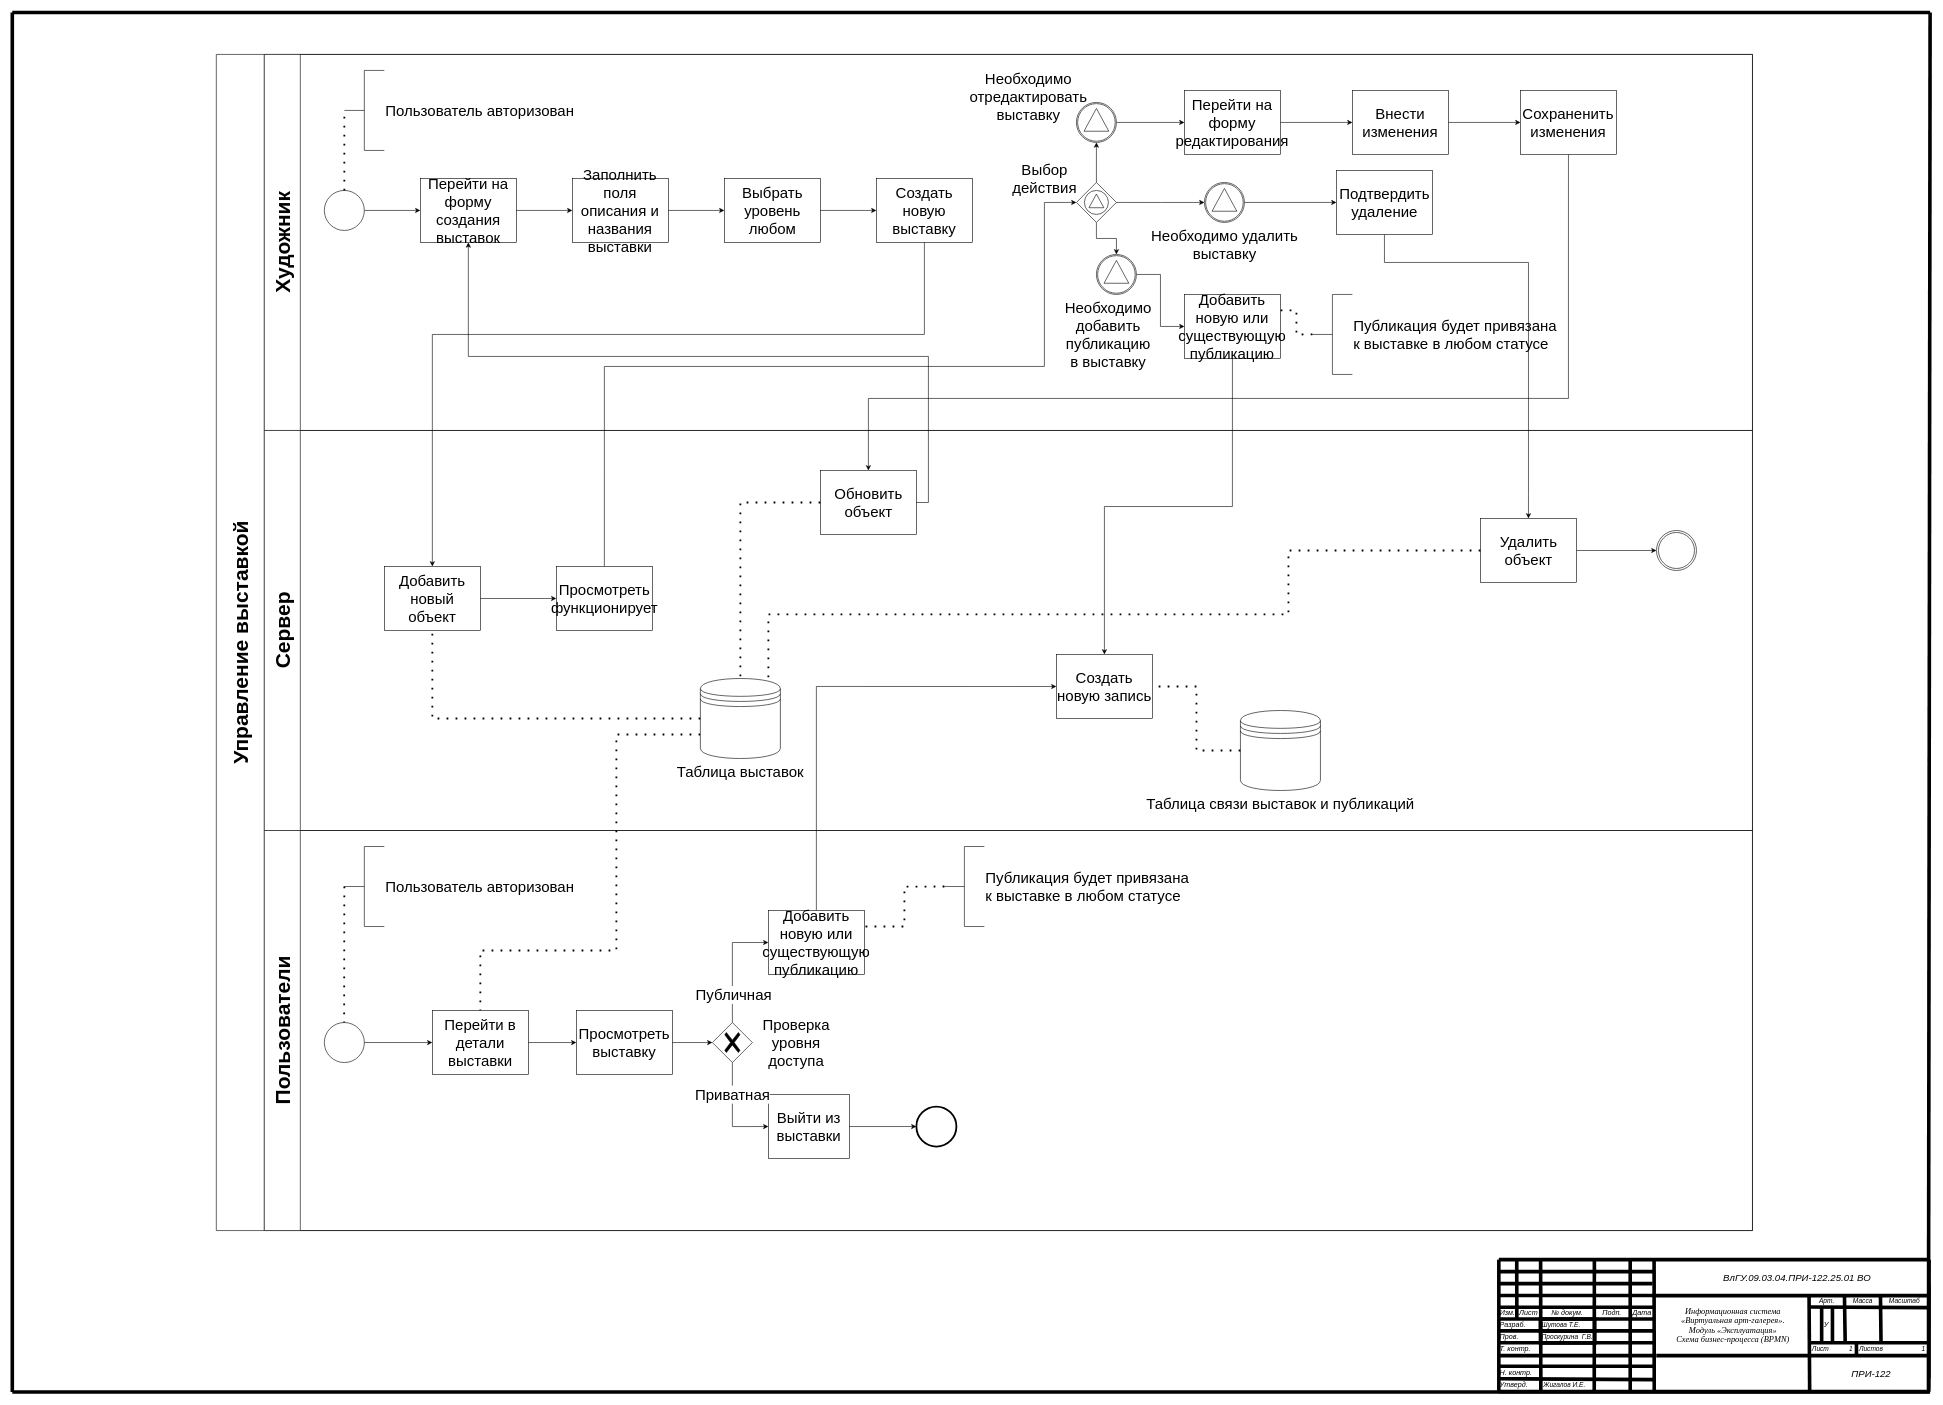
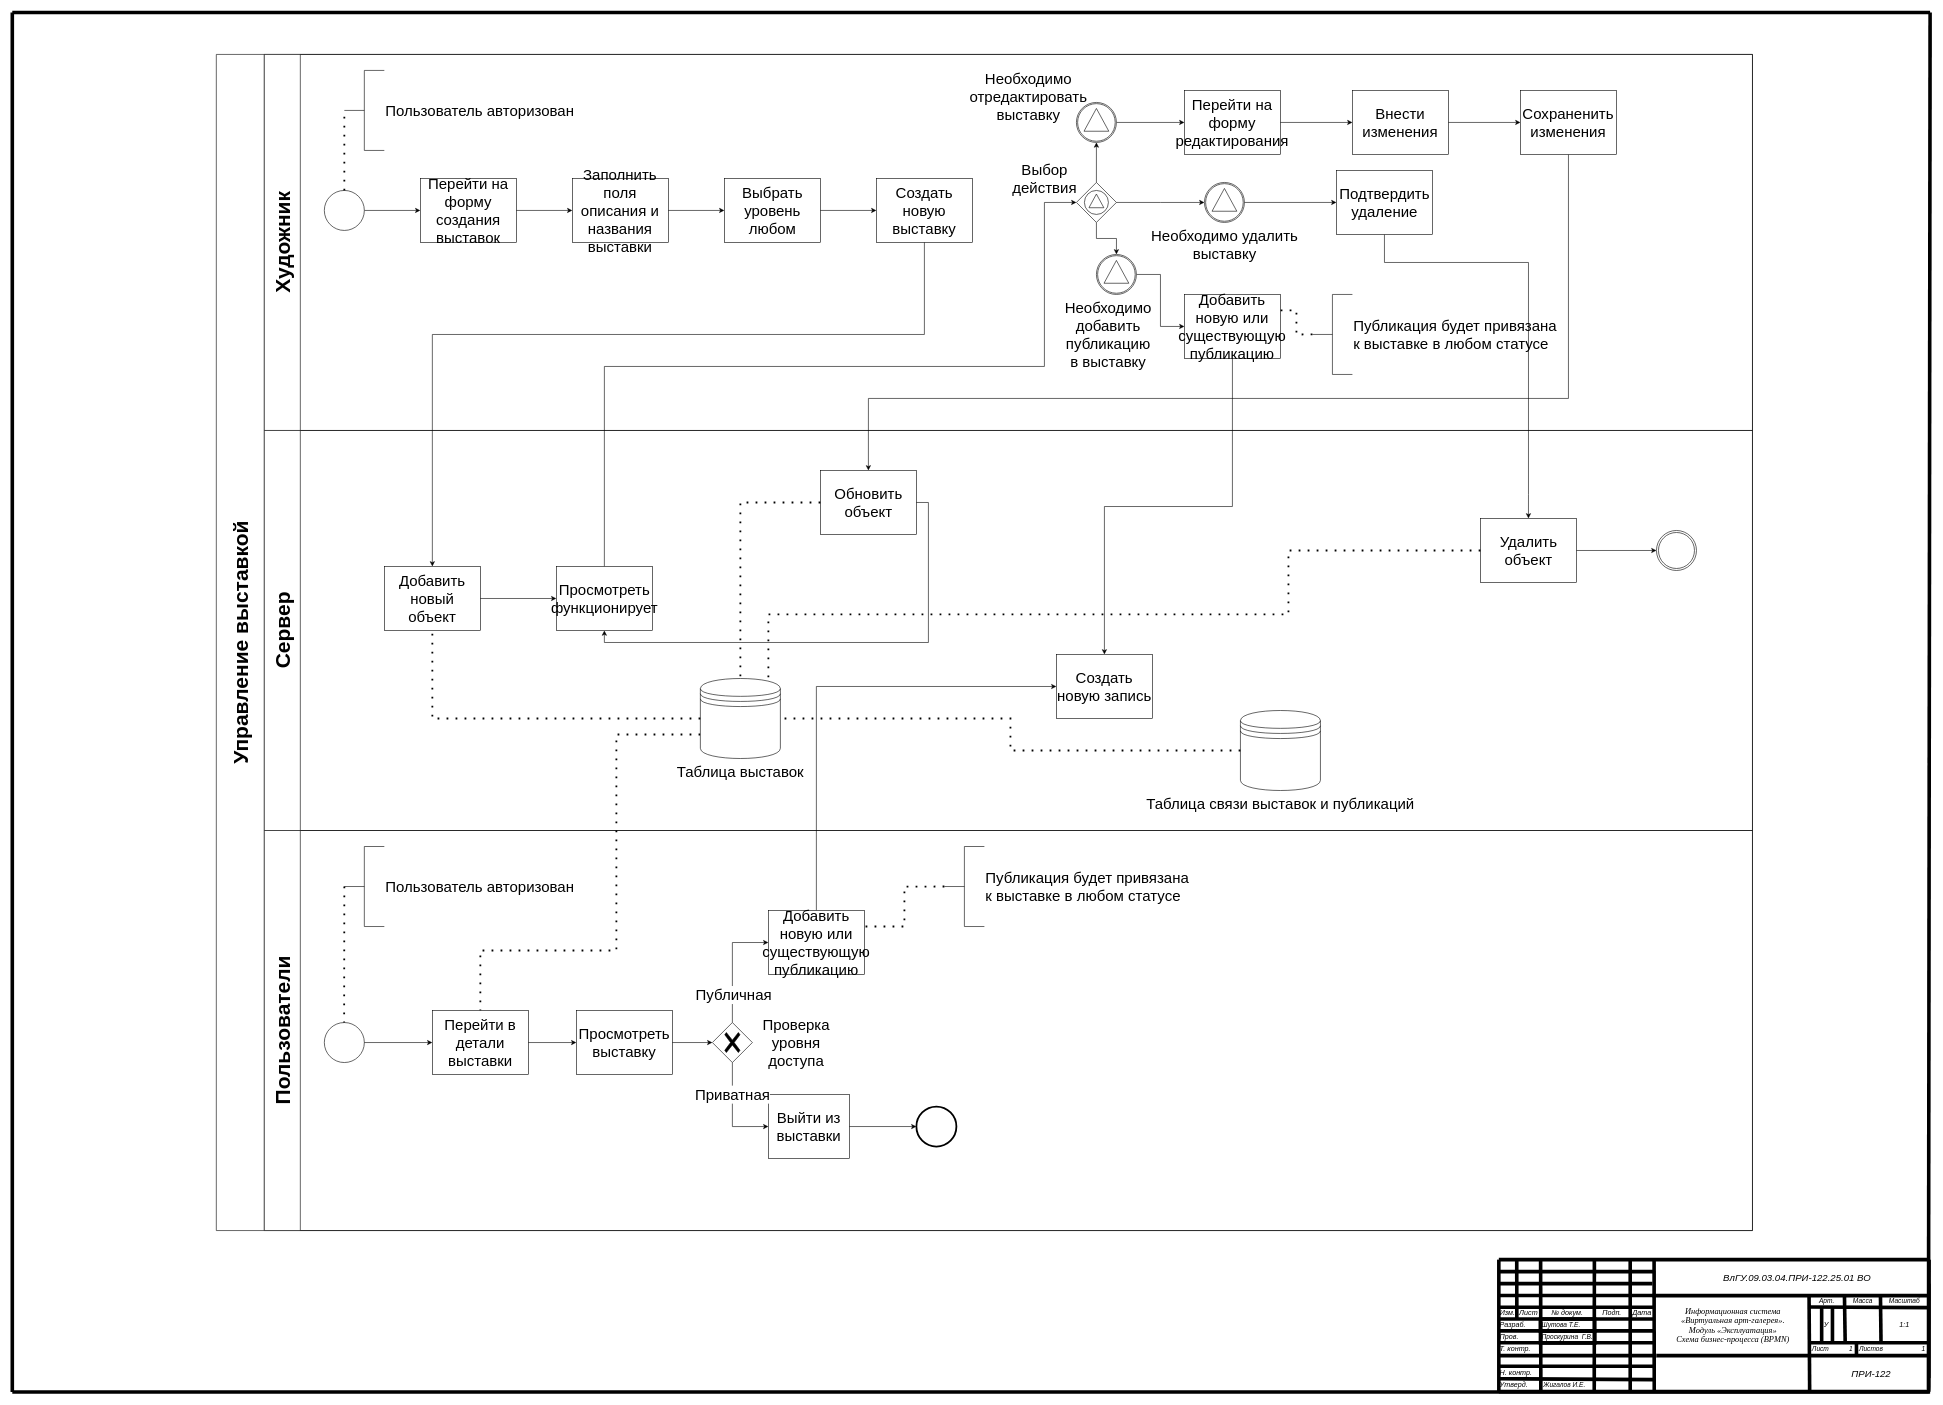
(717, 356) -> (833, 642)
(1196, 701) -> (1008, 718)
none -> (1905, 1325)
